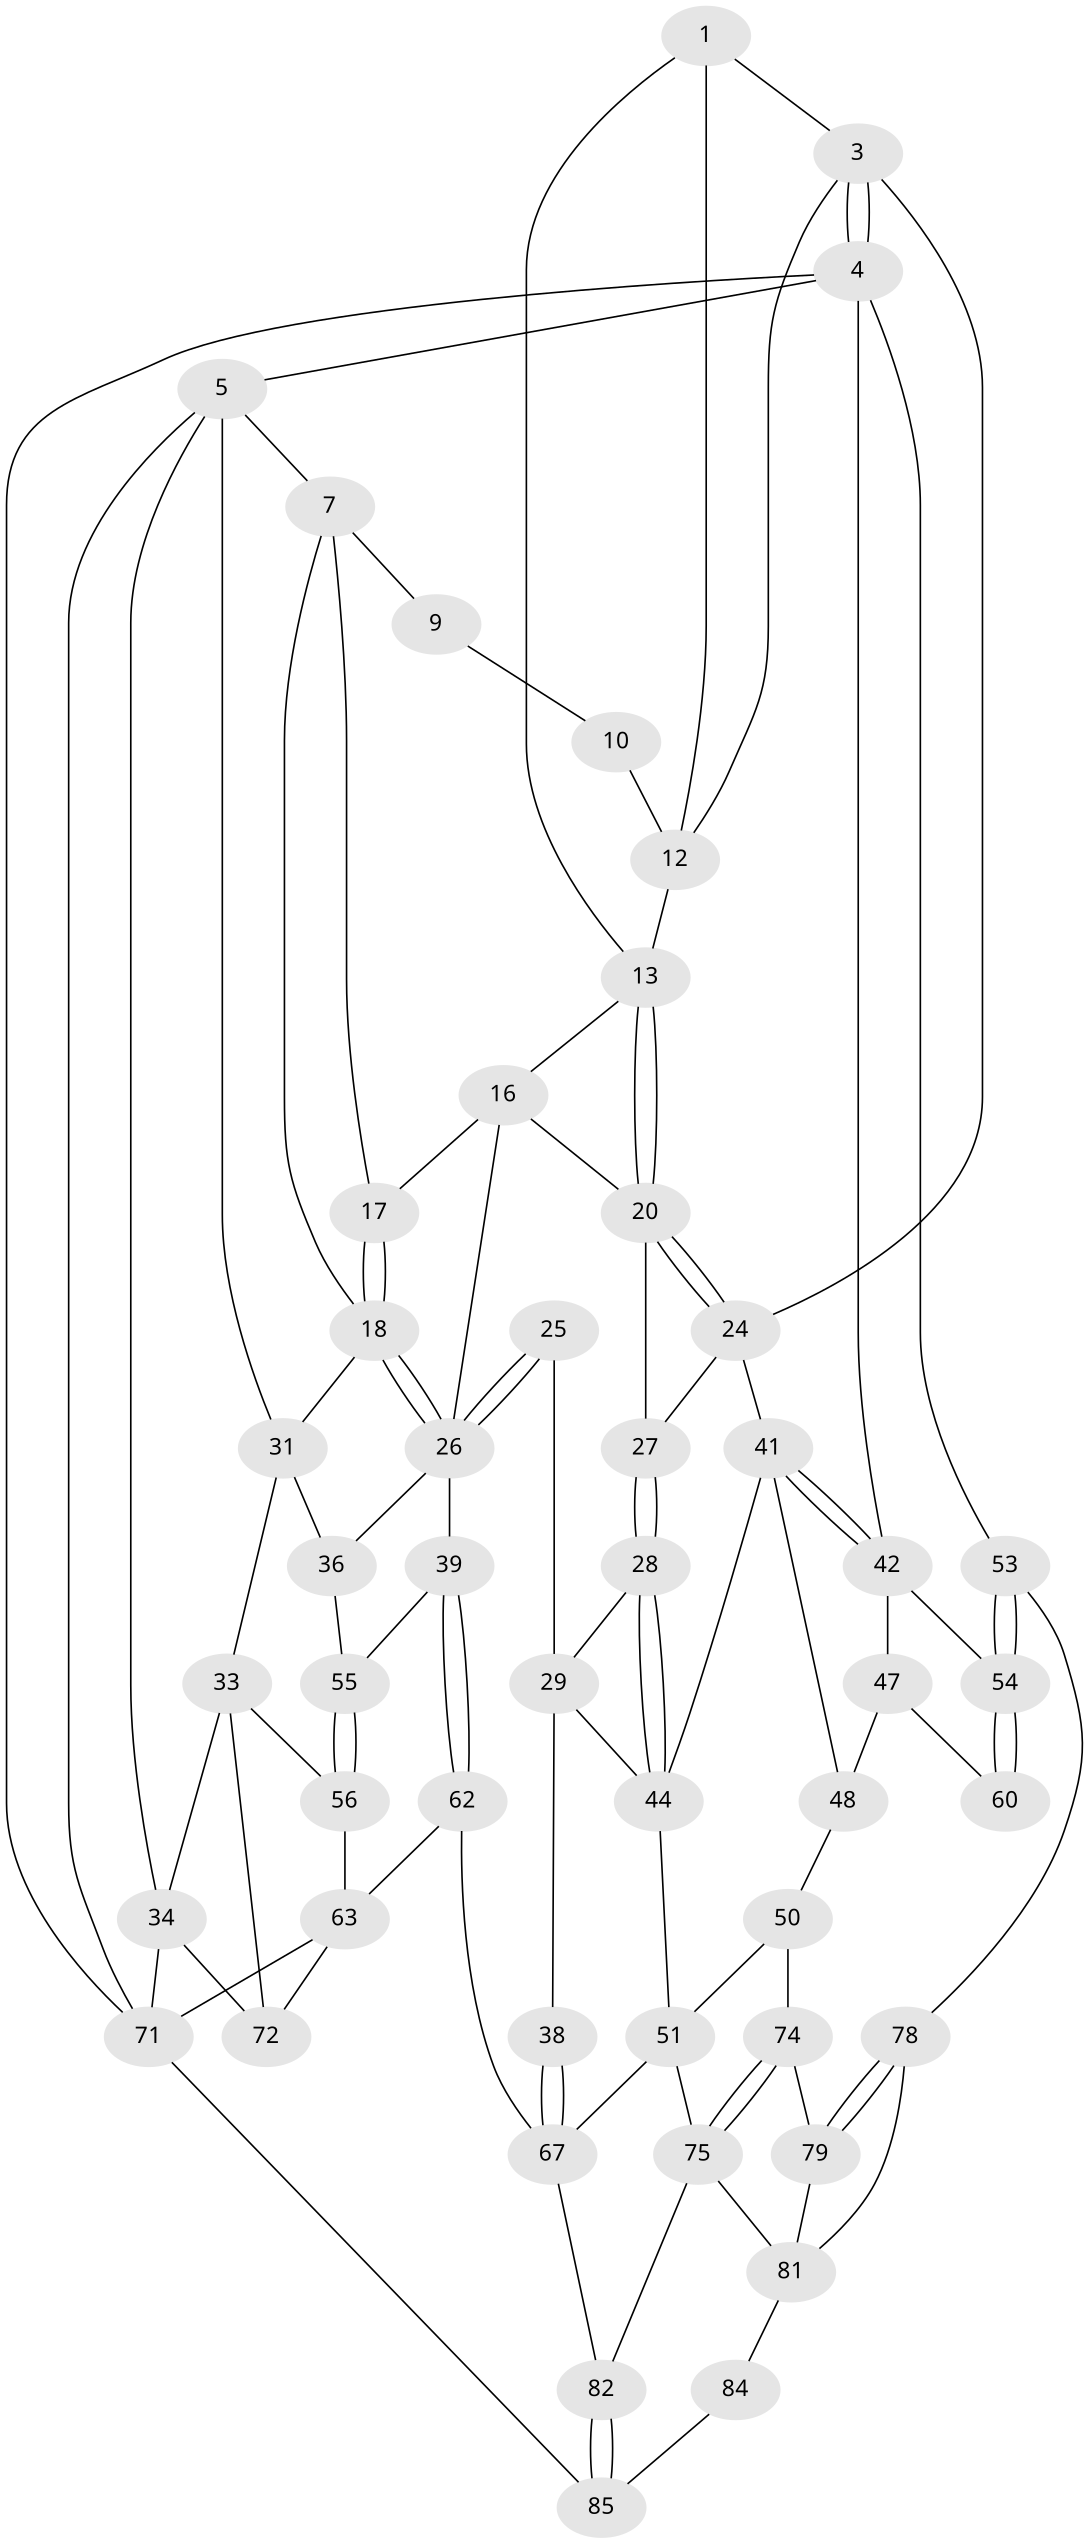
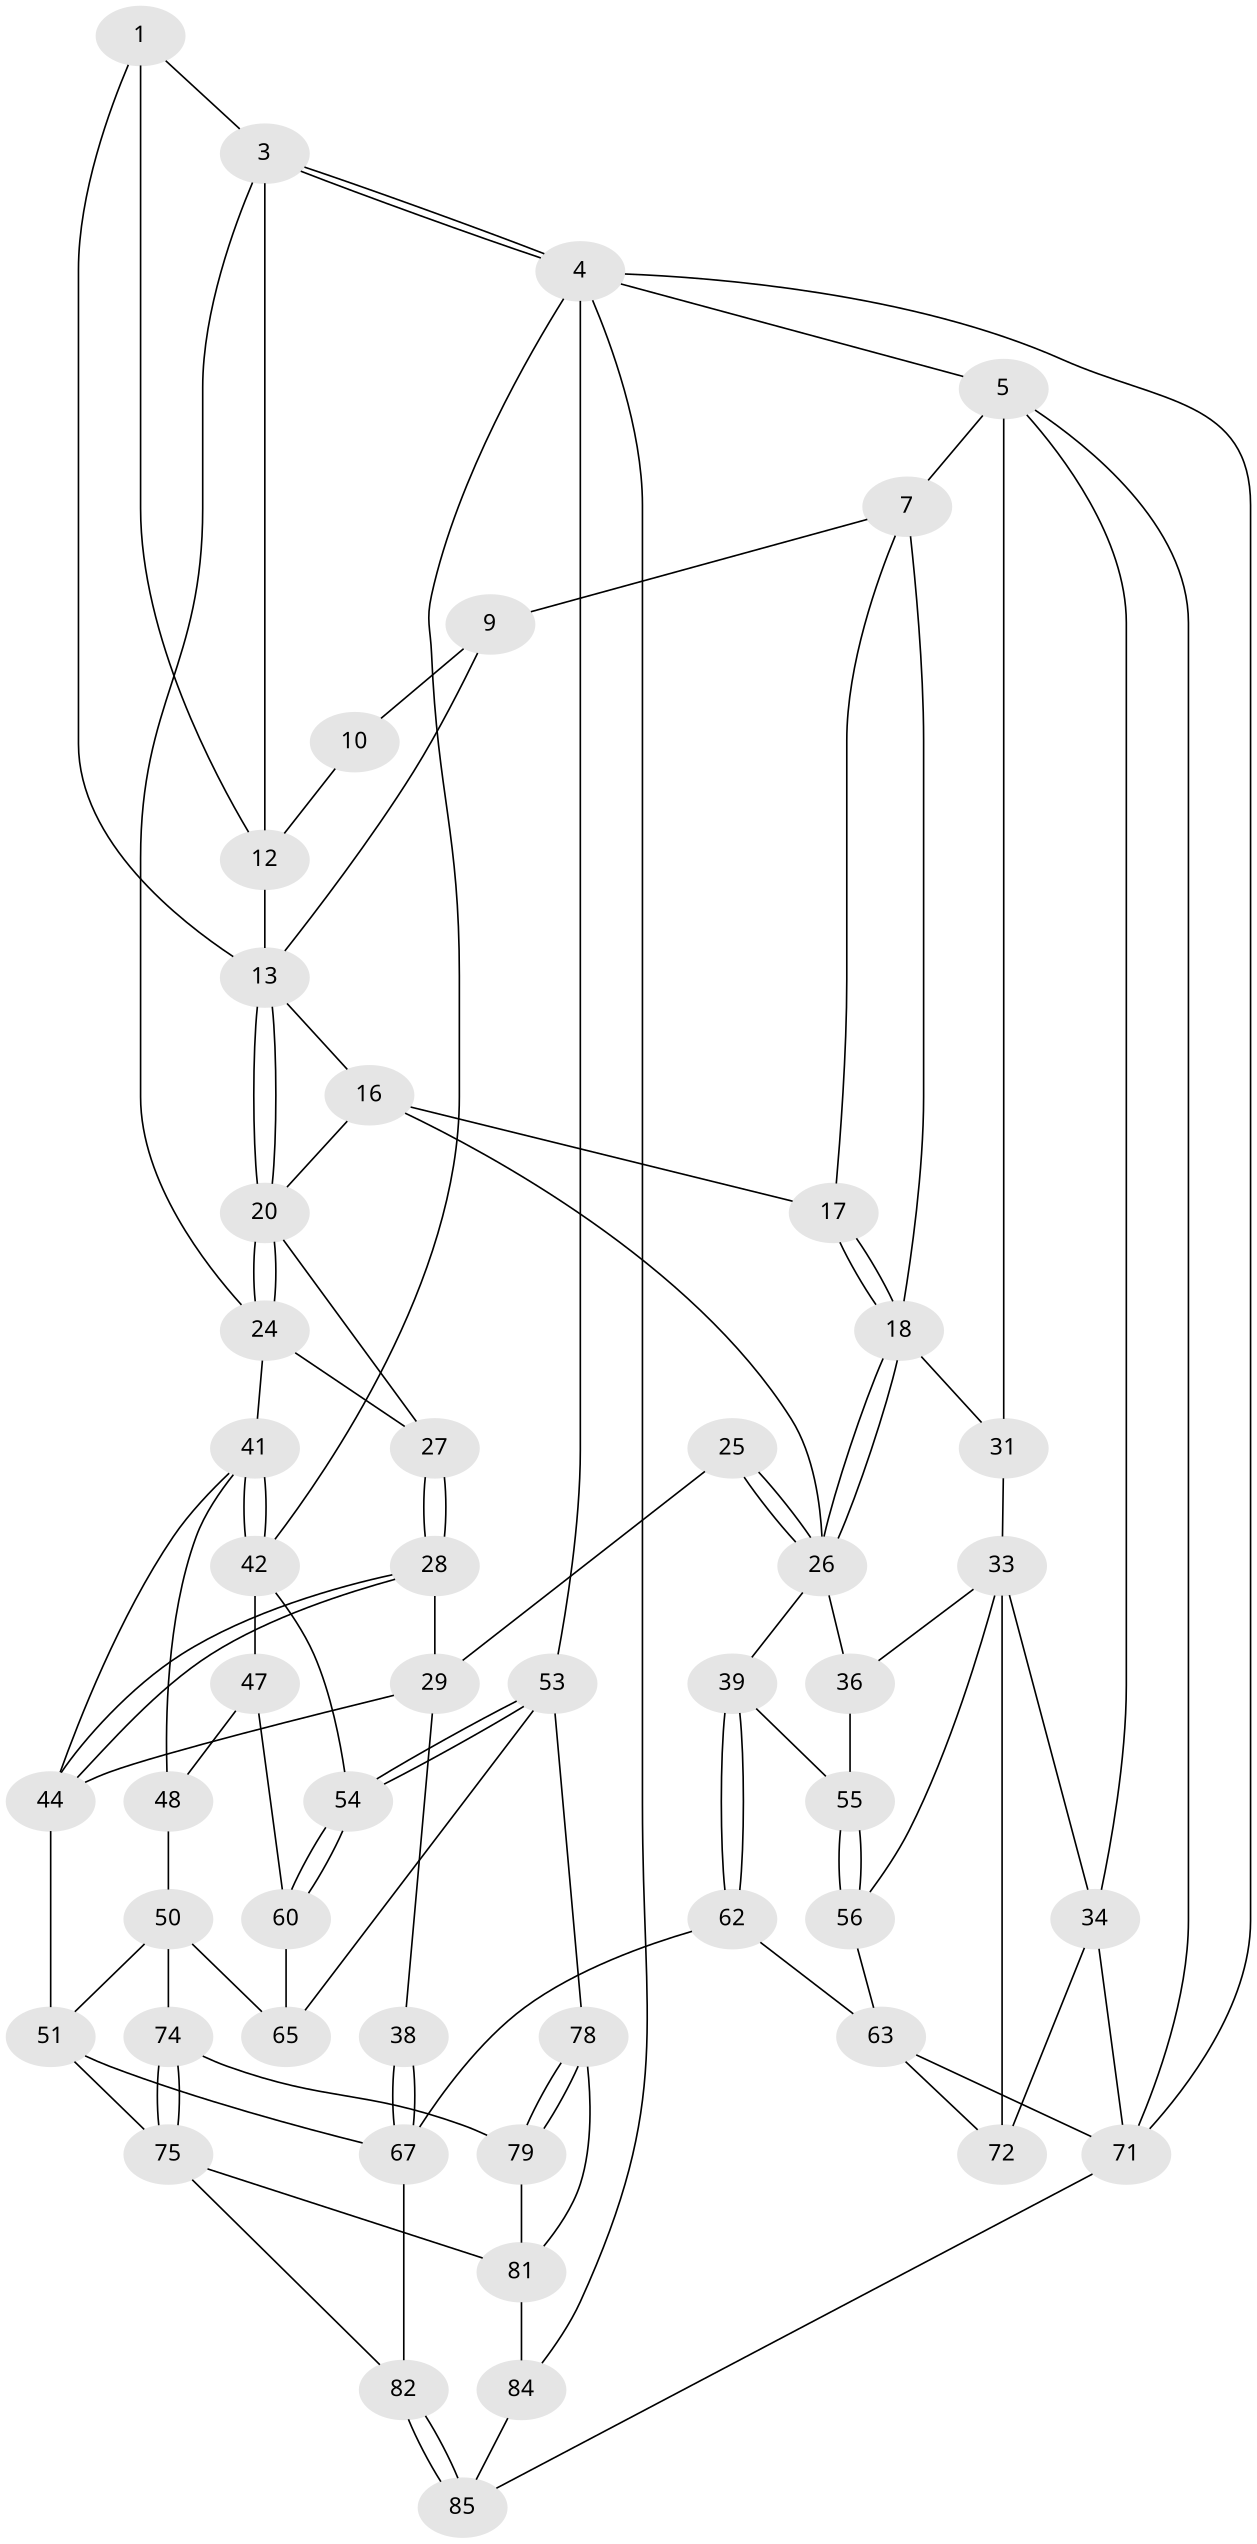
none -> (390, 808)
none -> (642, 1339)
(307, 1507) -> (926, 1625)
none -> (286, 2037)
